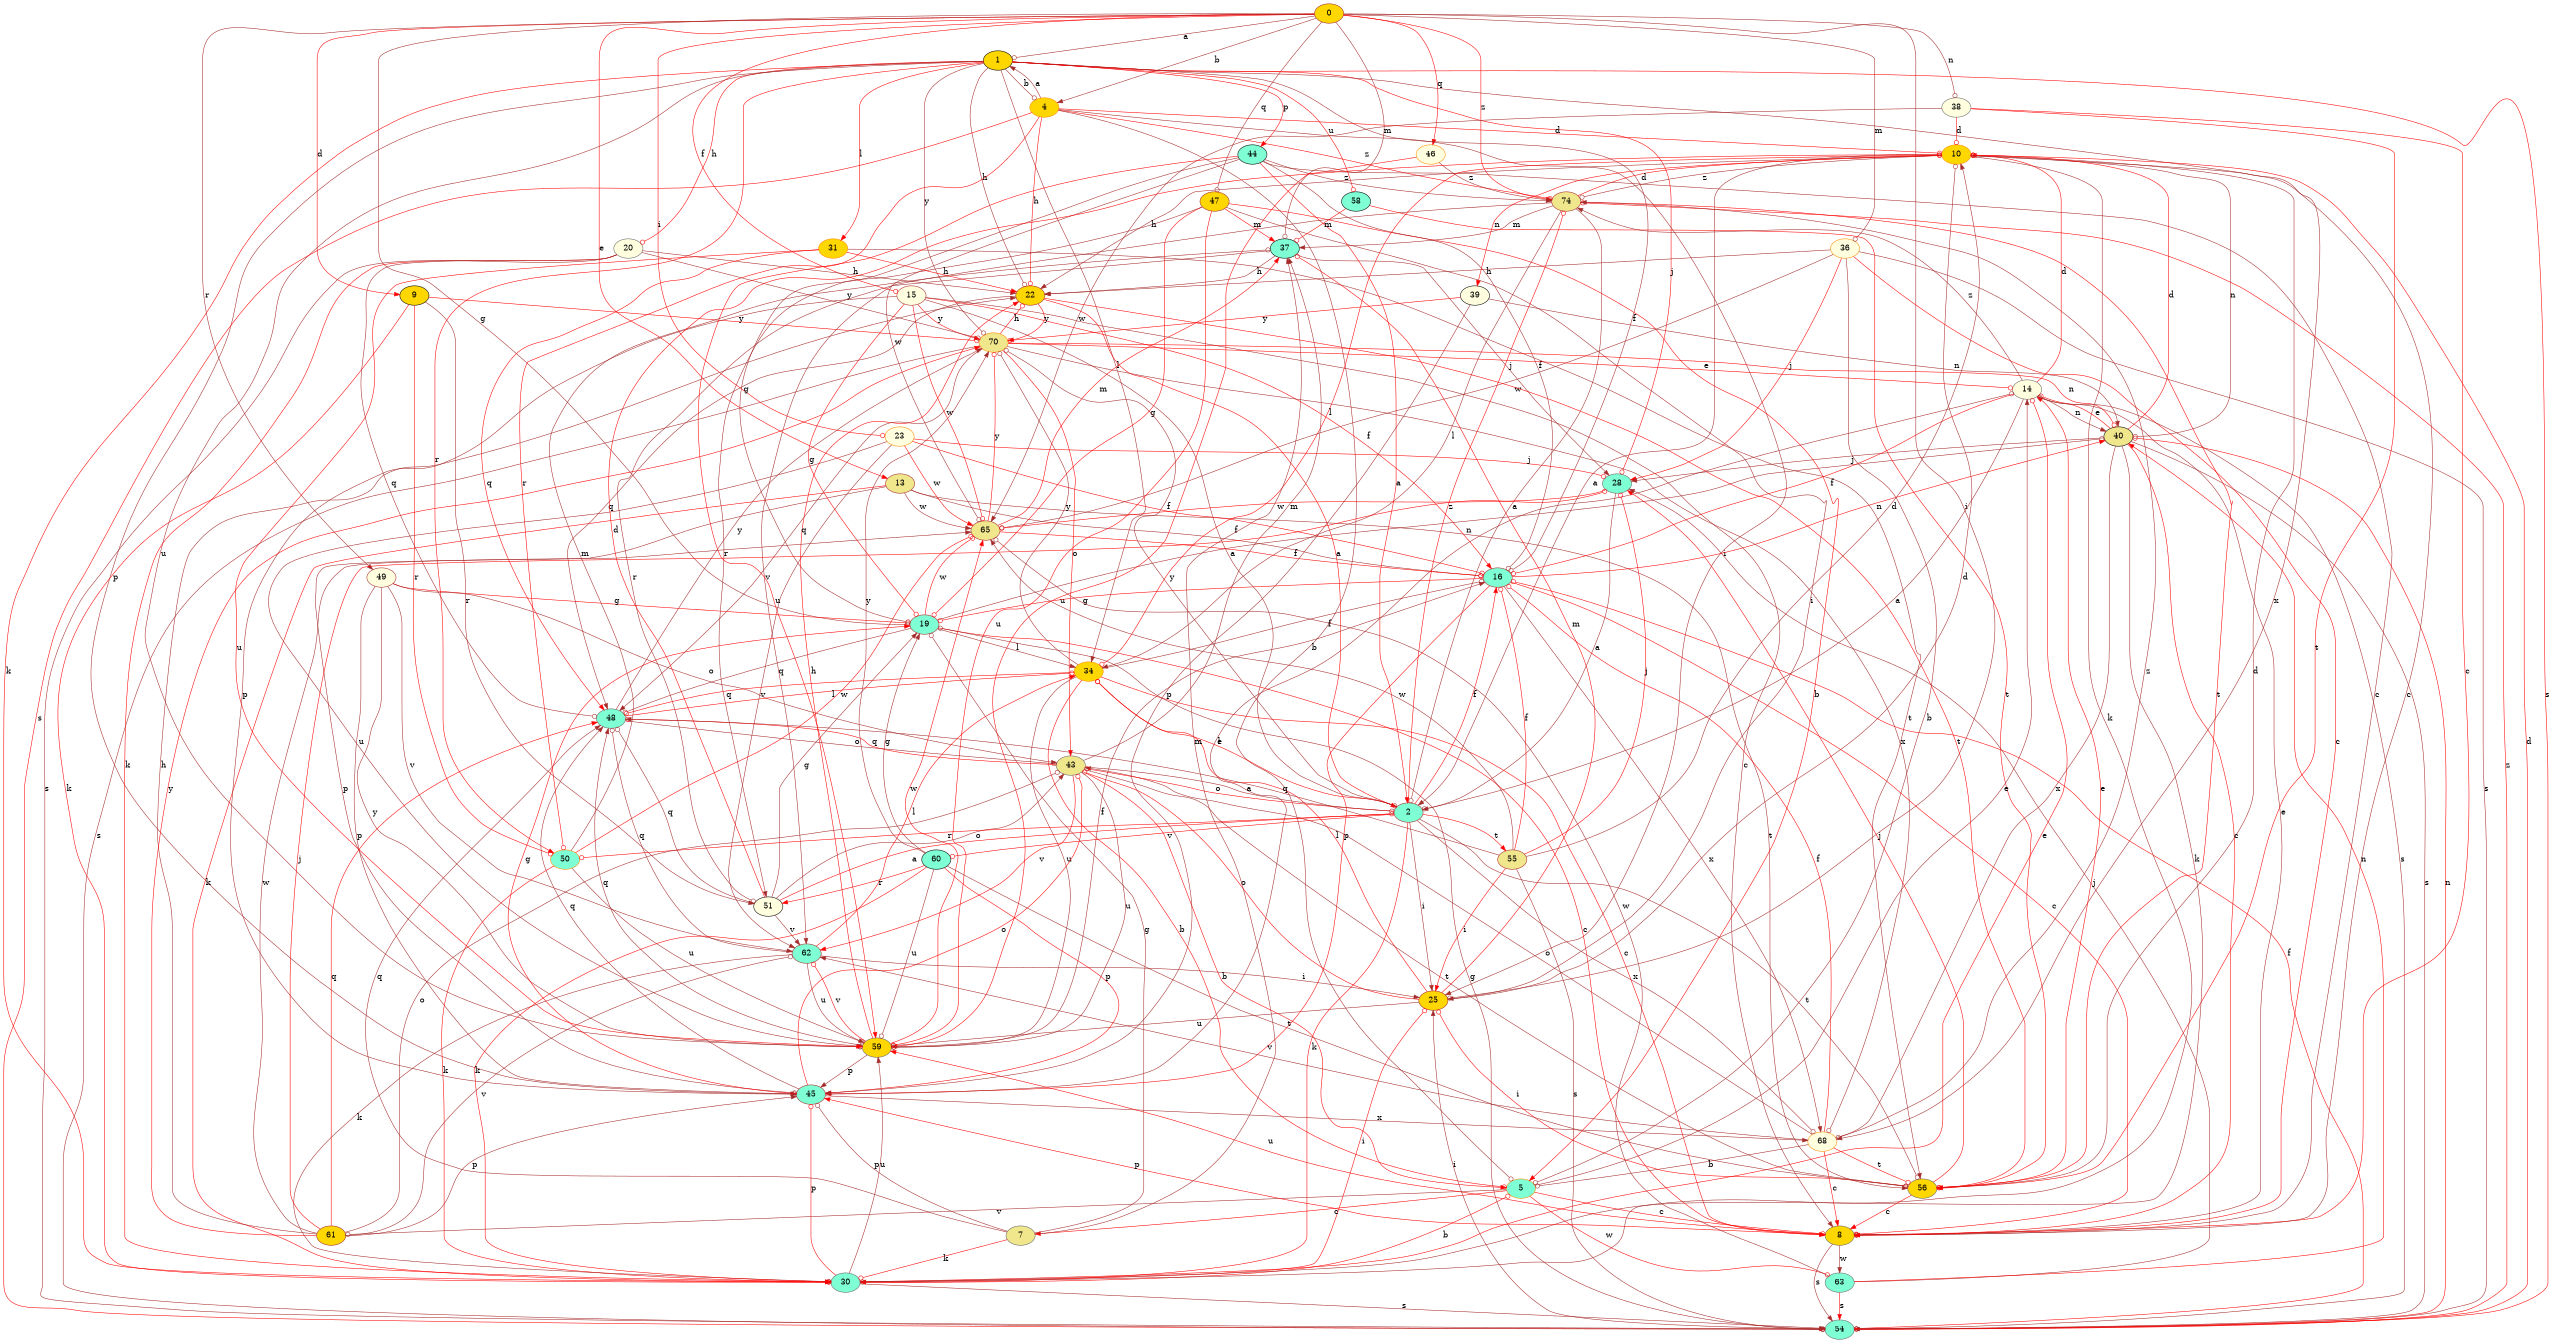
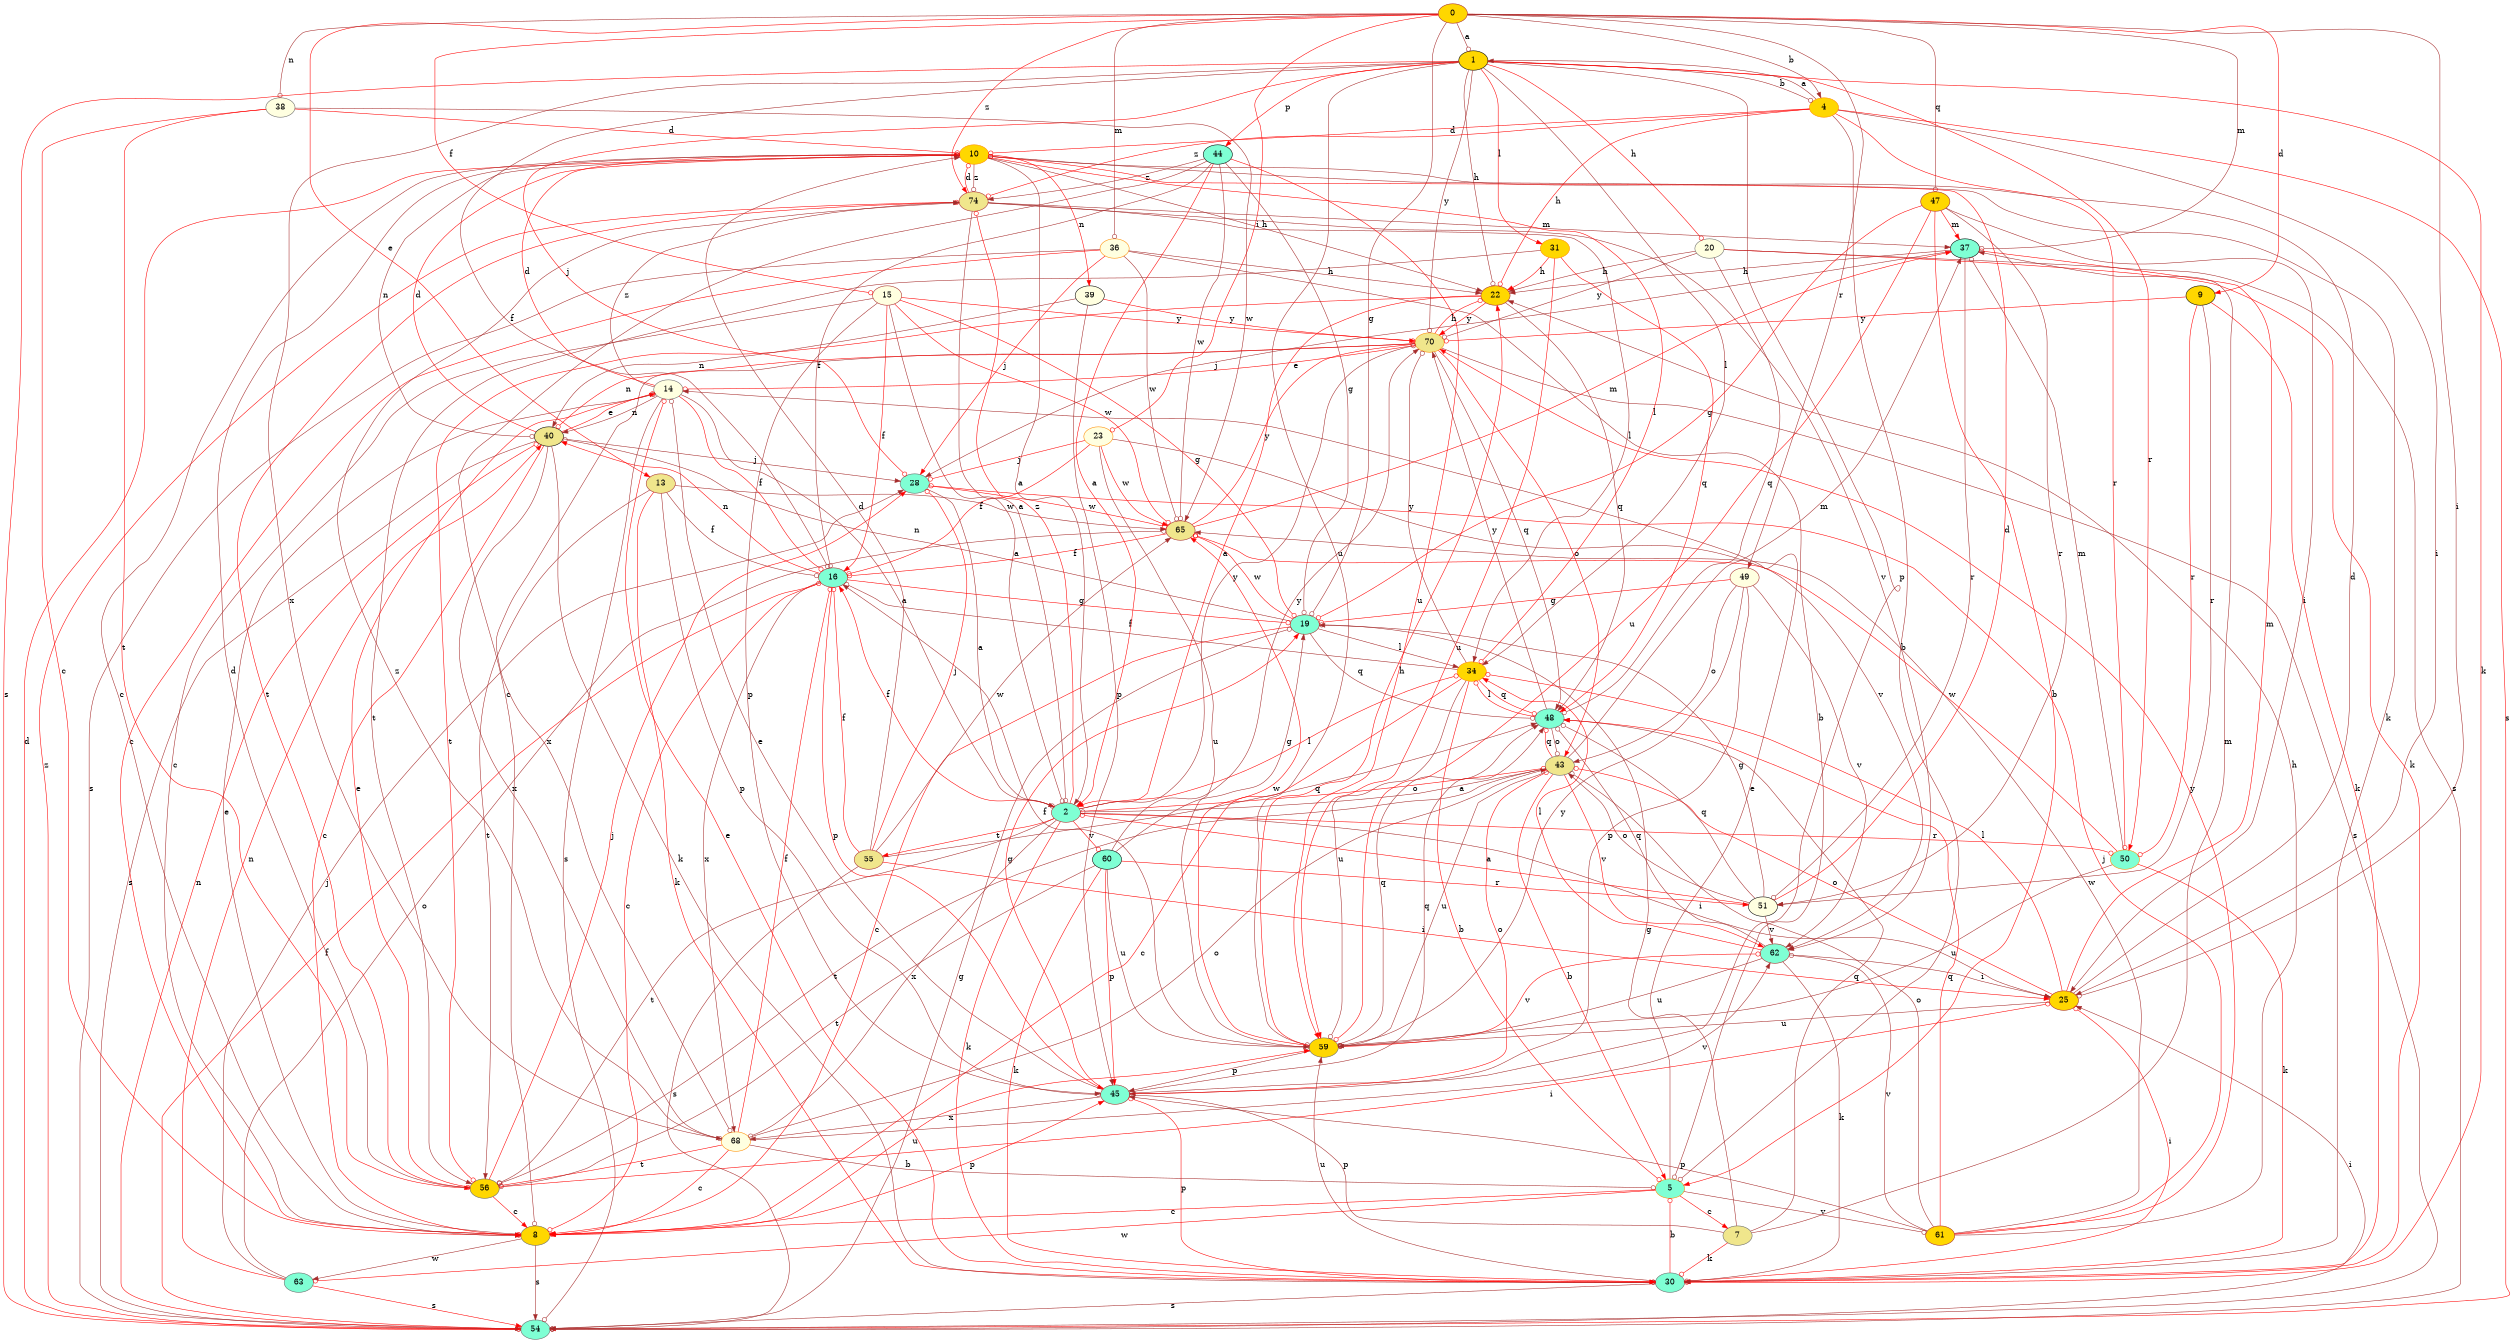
(1431, 155) -> none
(1356, 202) -> none
(1626, 907) -> (424, 907)
